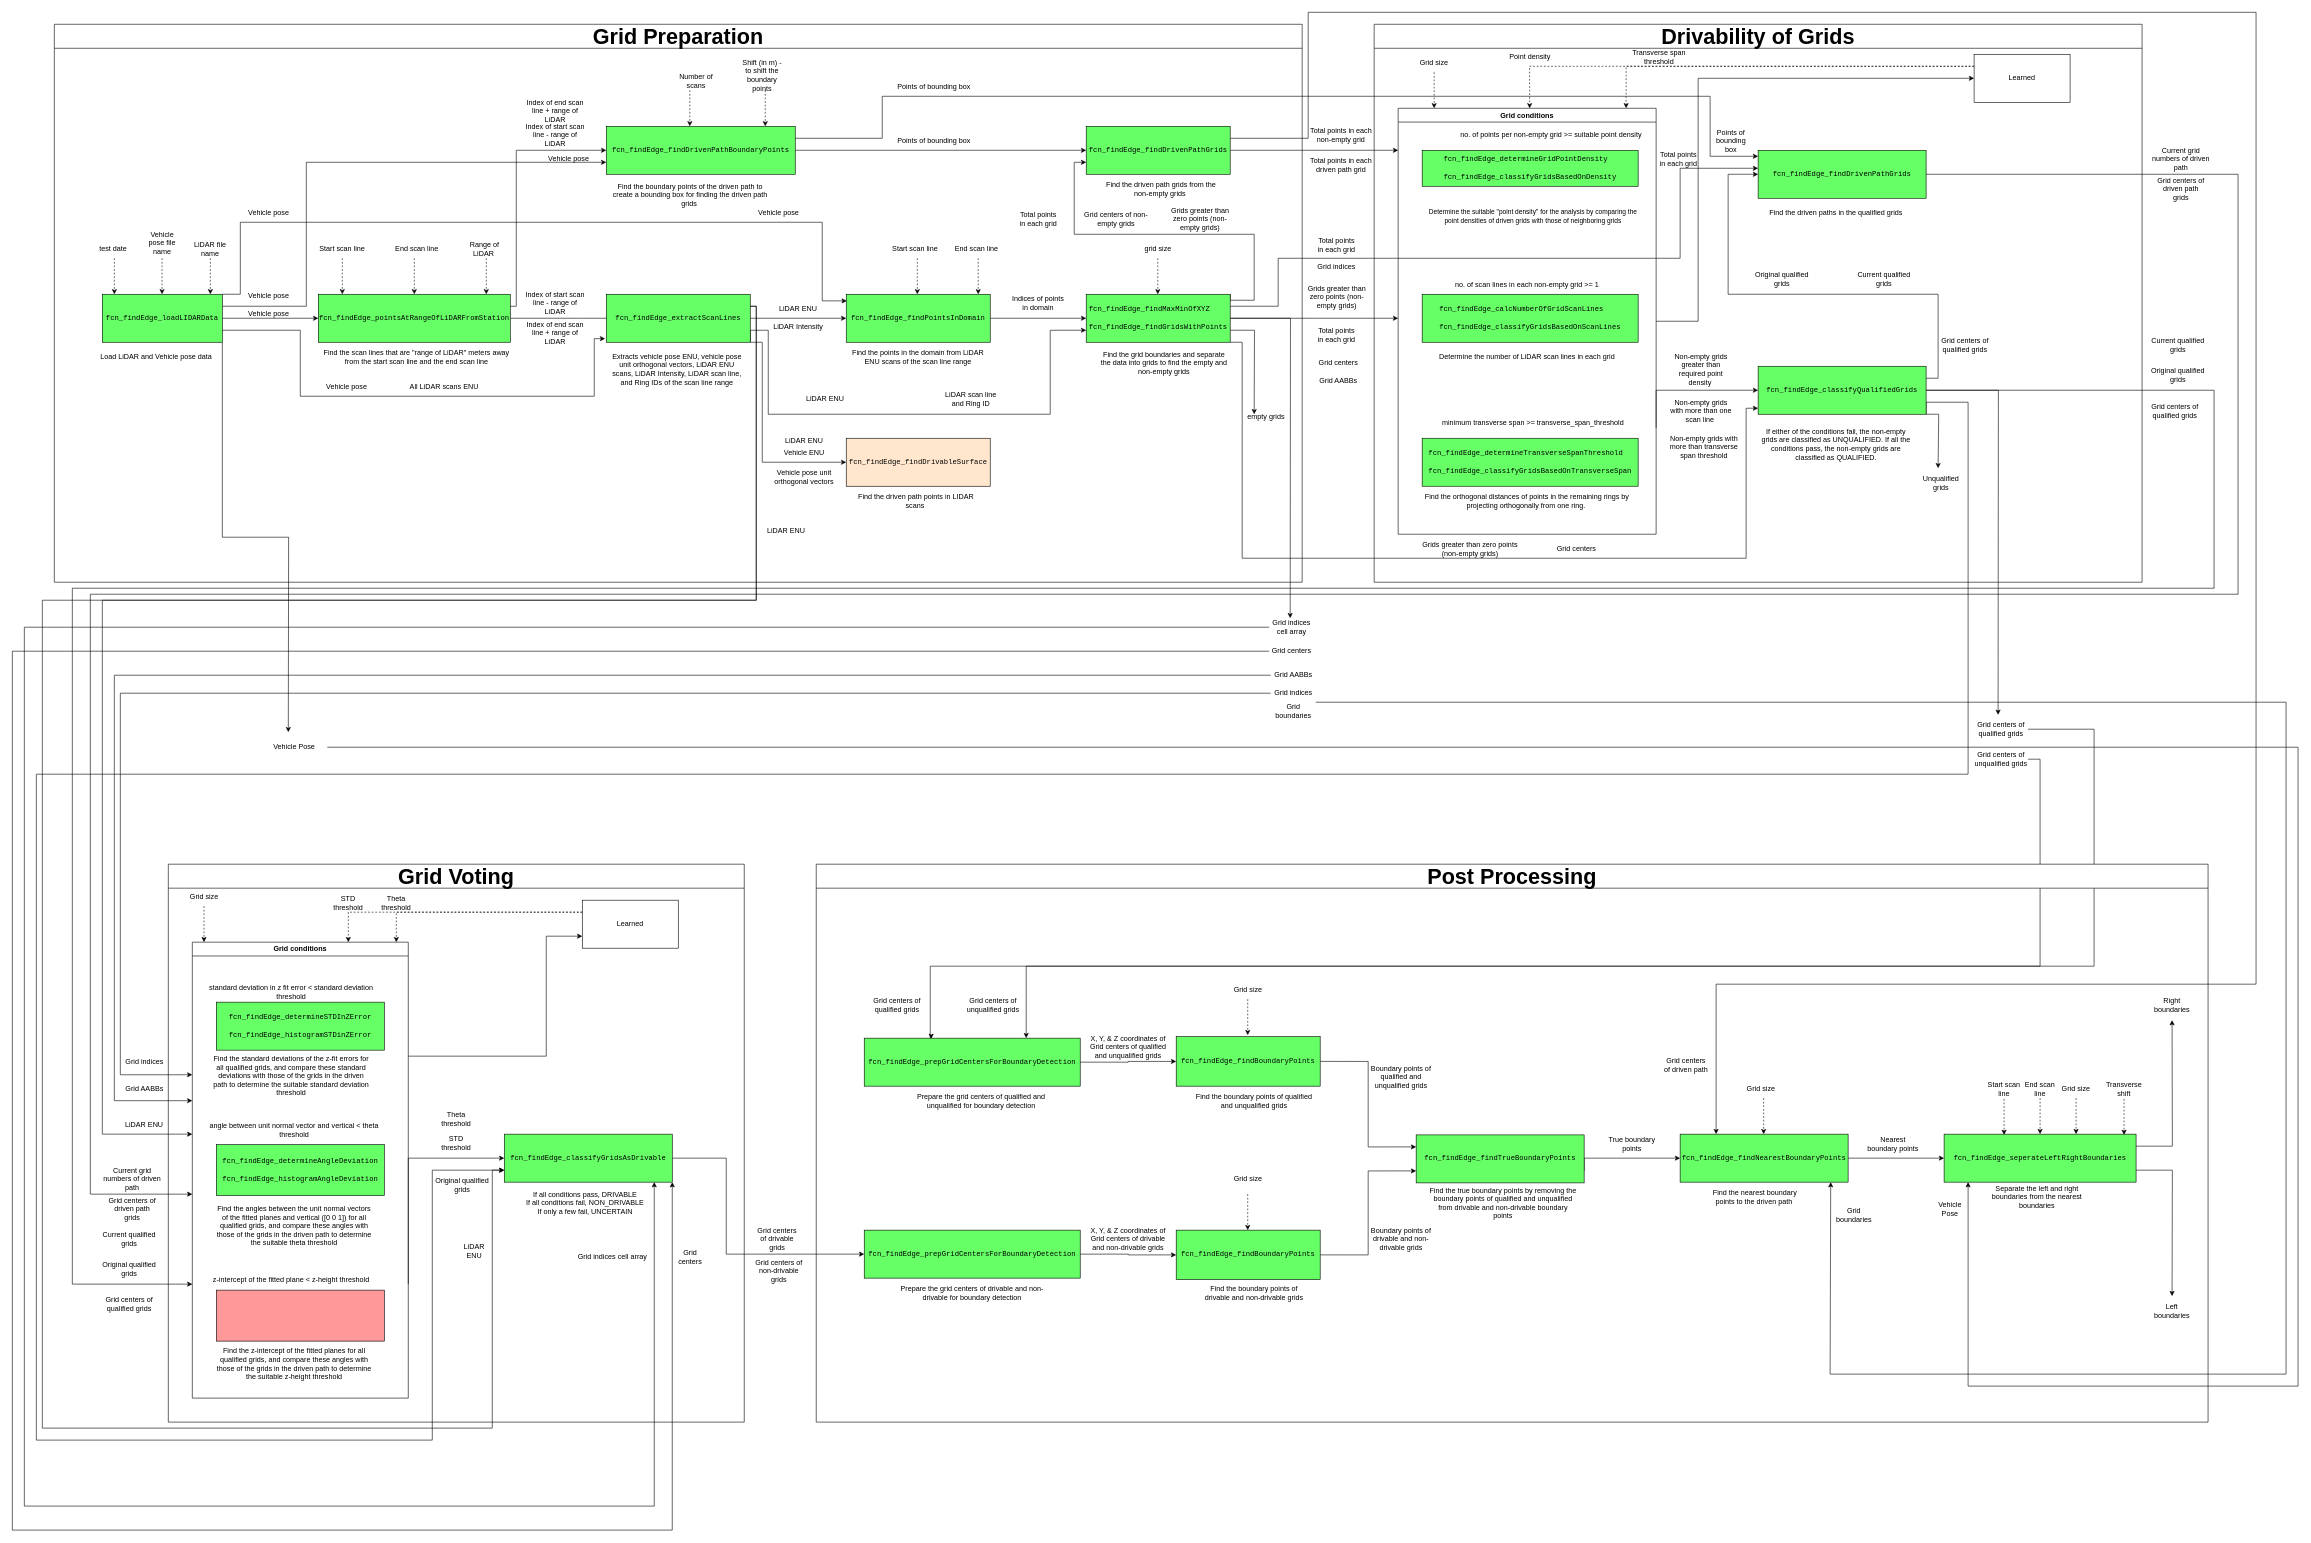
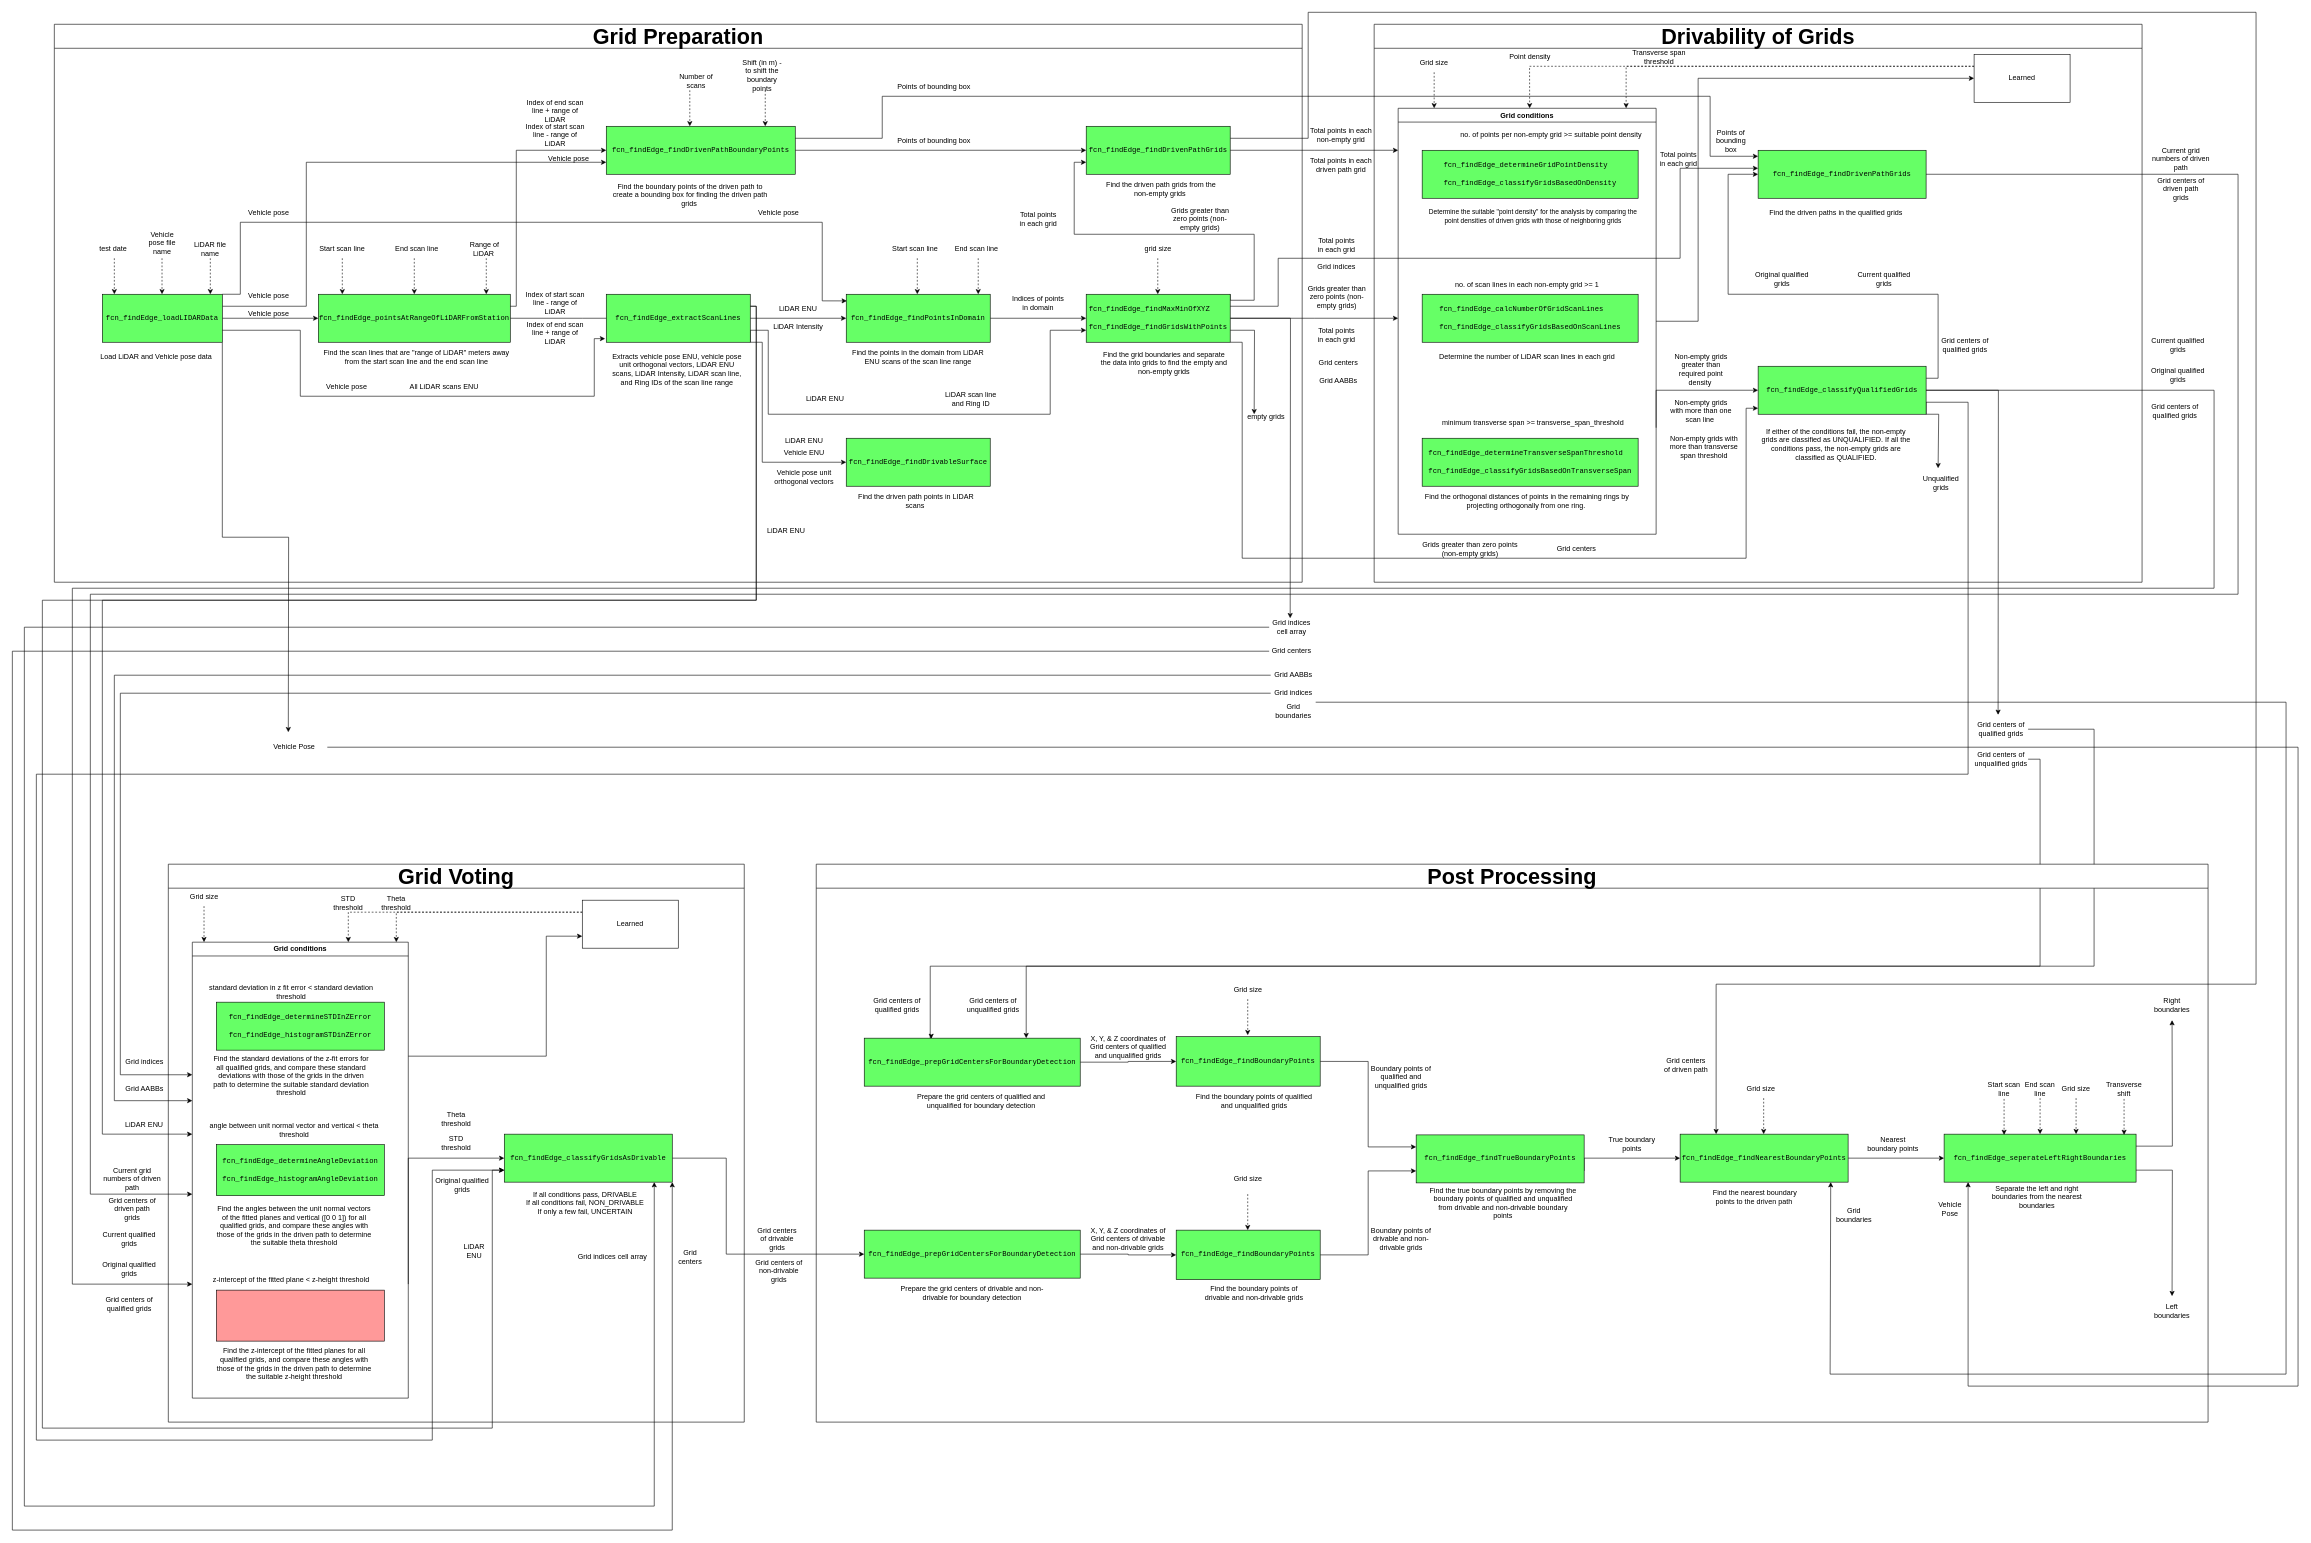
(1530, 168) -> (1530, 174)
(1116, 219) -> none
(918, 462) -> (918, 462)
